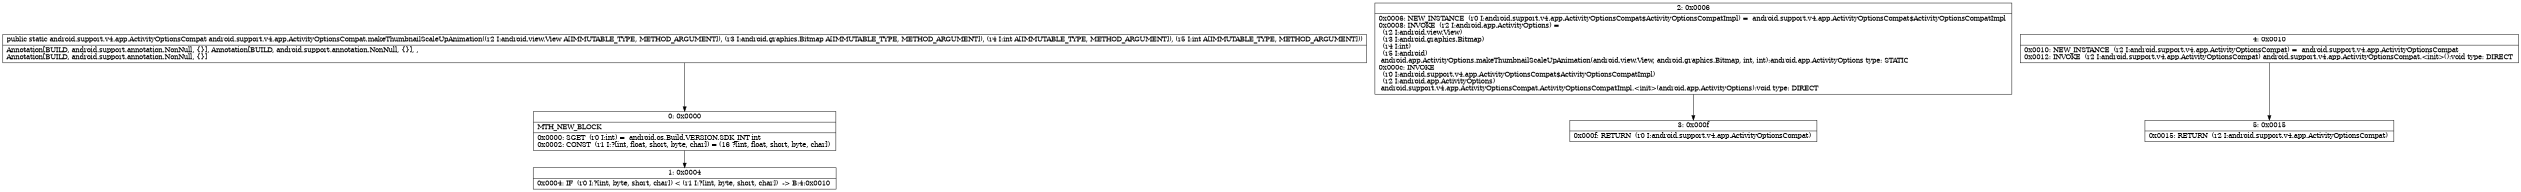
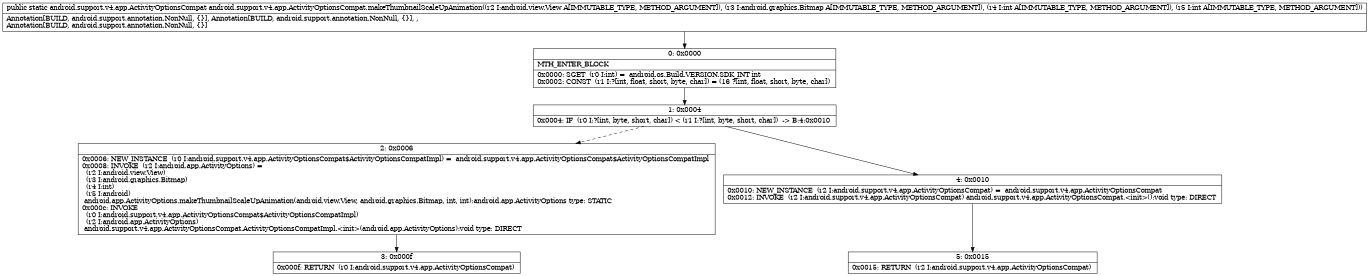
(569, 127) -> (573, 64)
none -> (612, 134)
none -> (819, 150)
